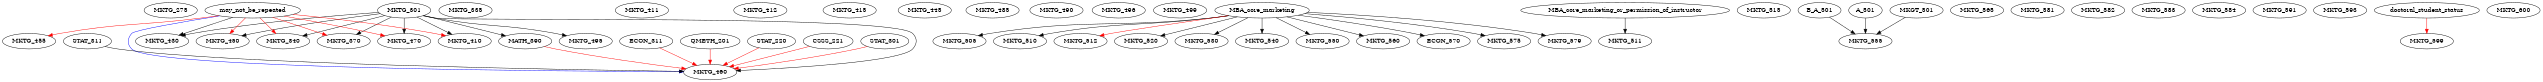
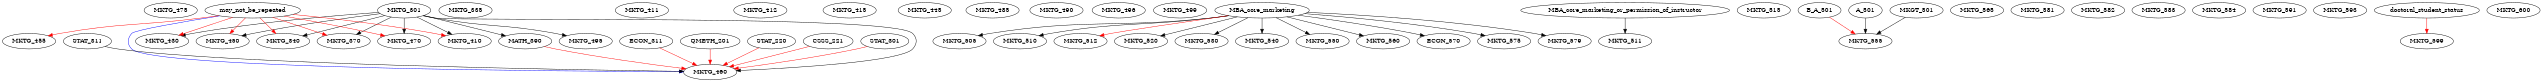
(171, 10) -> (171, 10)
(1840, 24) -> (1840, 24)
(208, 26) -> (208, 26)
